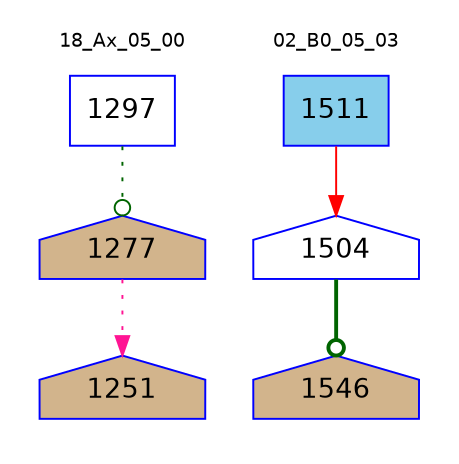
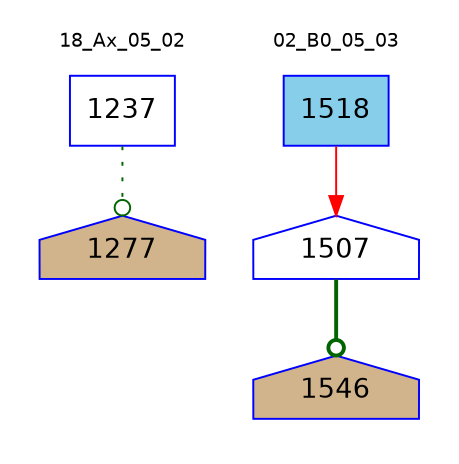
(122, 42) -> (122, 42)
(122, 111) -> (122, 111)
(336, 111) -> (336, 111)
(336, 251) -> (336, 251)
(122, 391) -> none
